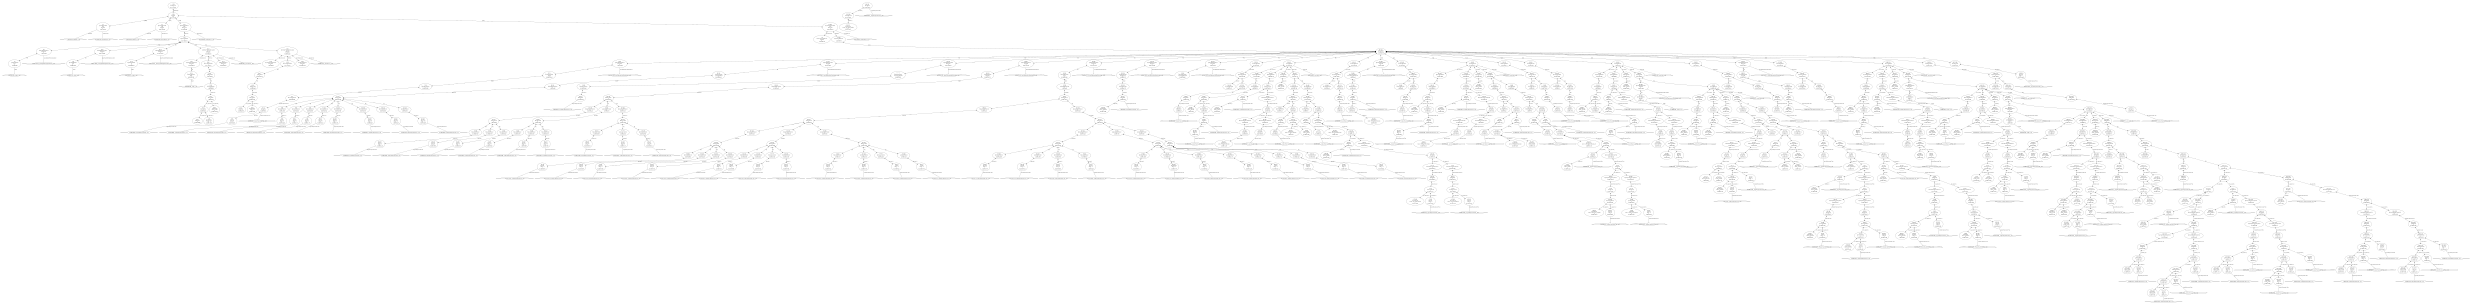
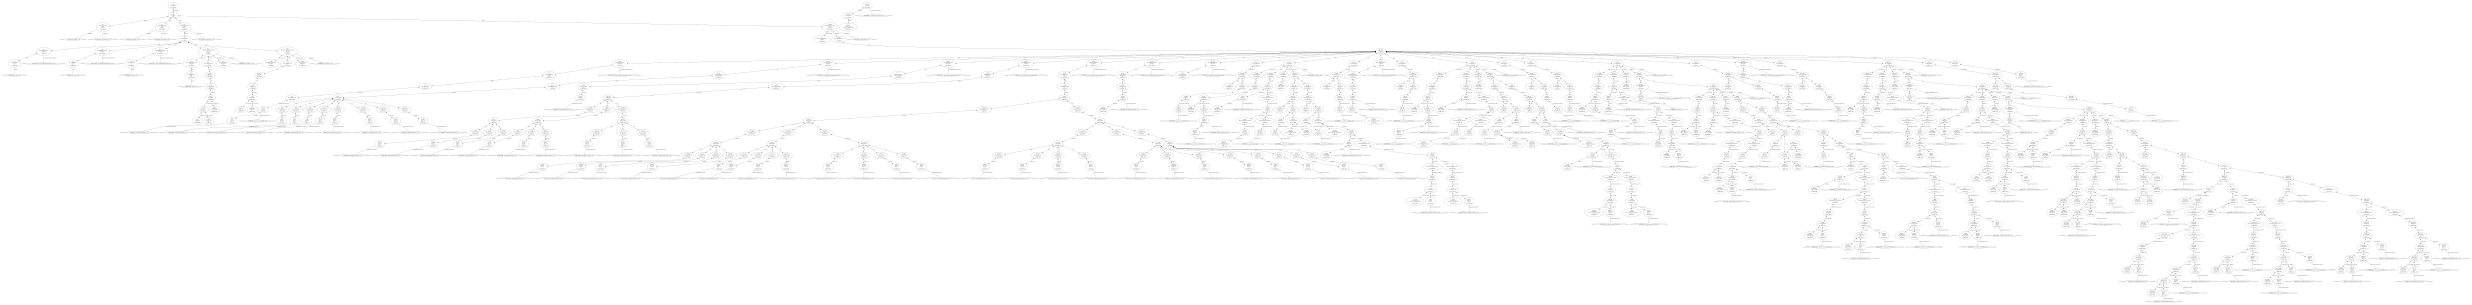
(1789, 138) -> (1785, 144)
